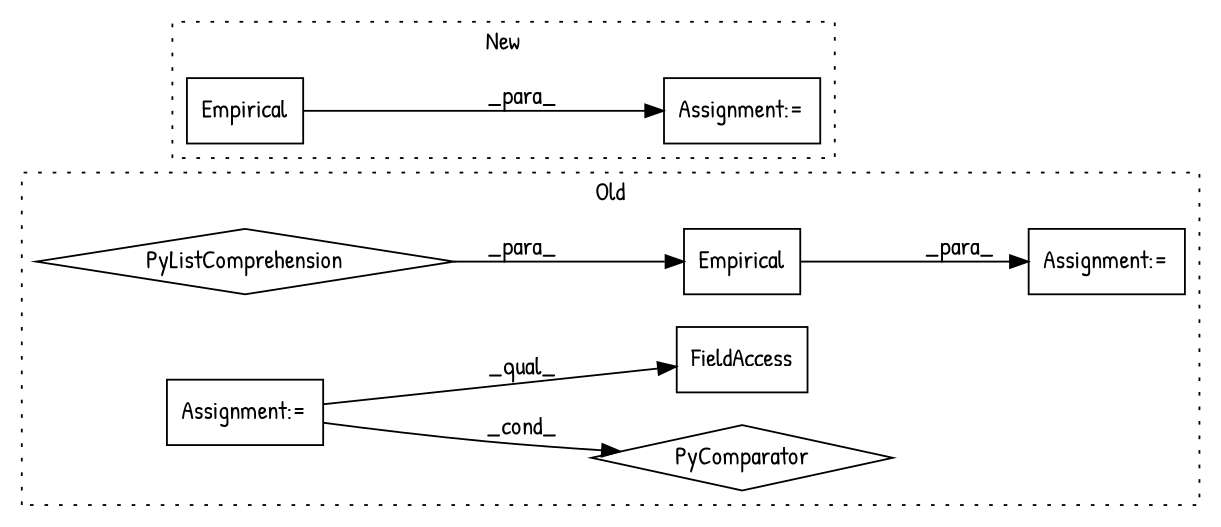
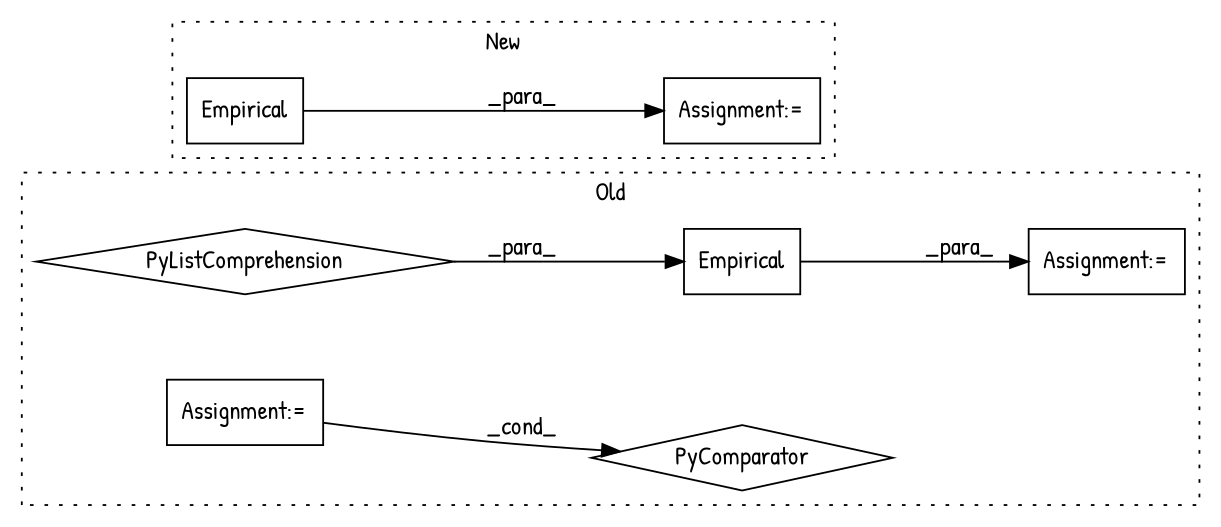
(742, 360) -> none
